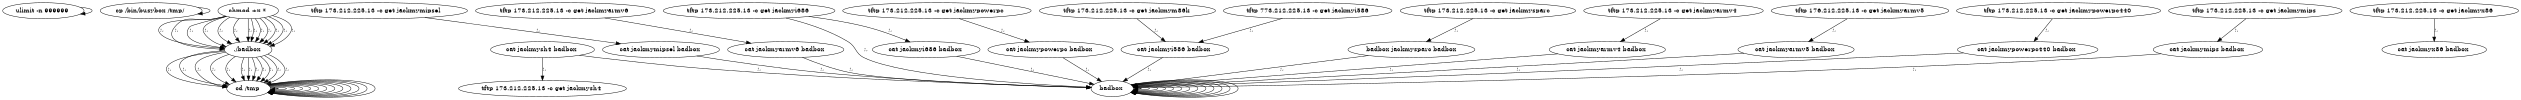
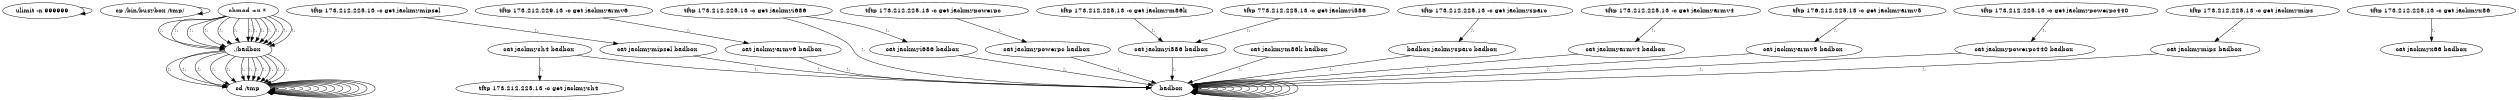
(565, 11) -> (564, 11)
none -> (1290, 50)
(2434, 50) -> (2432, 50)
